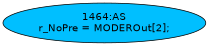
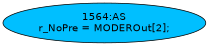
(104, 23) -> (104, 23)
